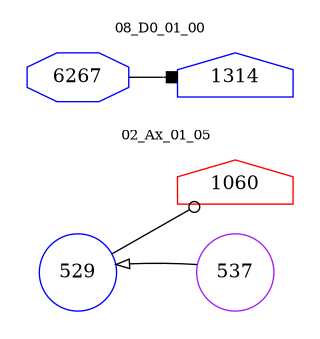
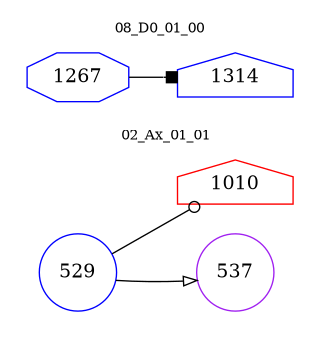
(78, 77) -> (78, 77)
(166, 136) -> (166, 136)
(235, 184) -> (235, 184)
(163, 263) -> (150, 282)
